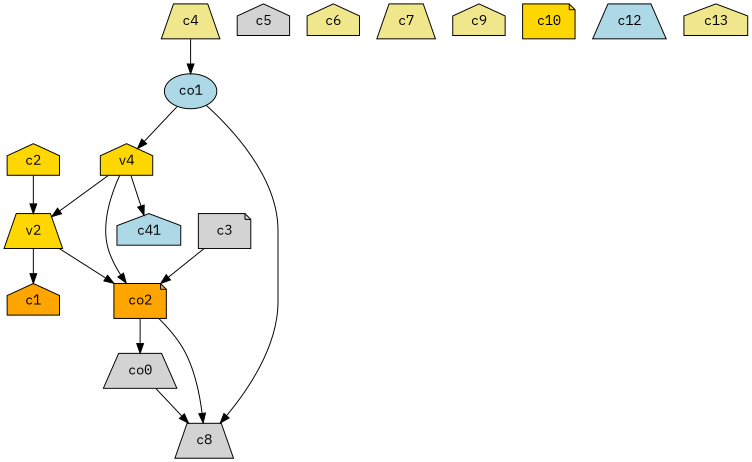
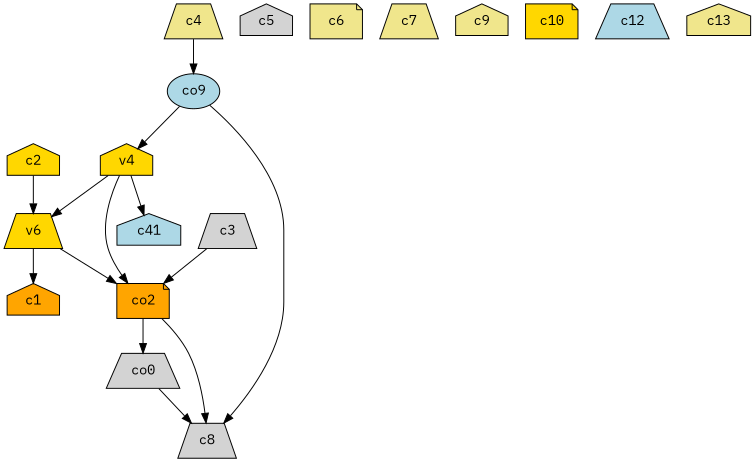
(333, 21) -> (336, 21)
(191, 91) -> (194, 91)
(33, 231) -> (33, 231)
(225, 231) -> (227, 231)
